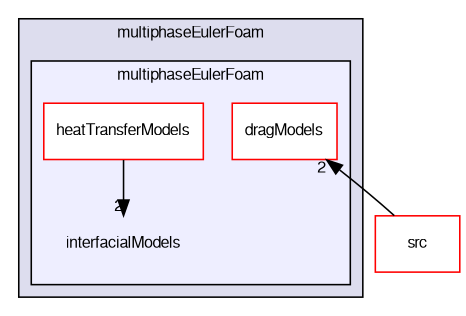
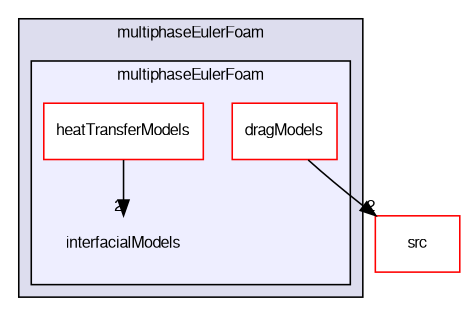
(373, 197) -> (335, 183)
